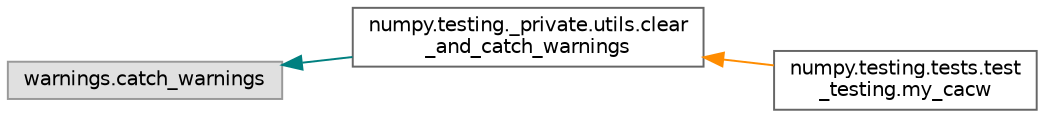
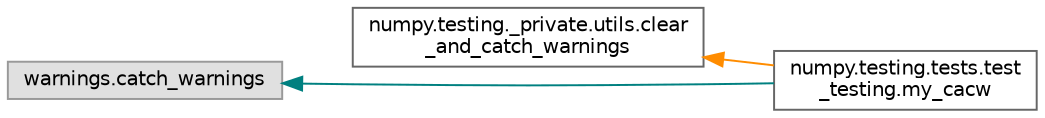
(327, 60) -> (538, 85)
